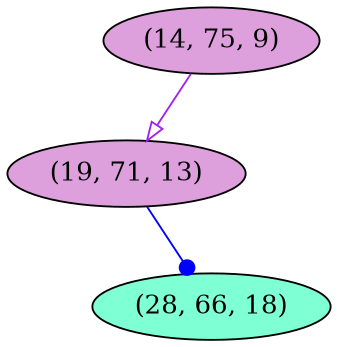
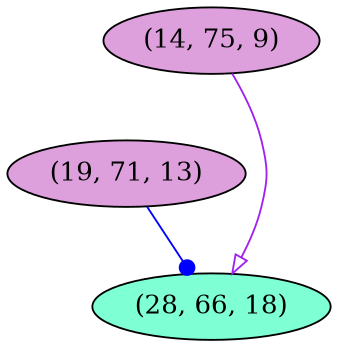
(174, 99) -> (266, 164)
